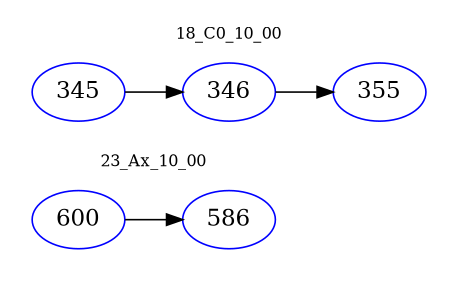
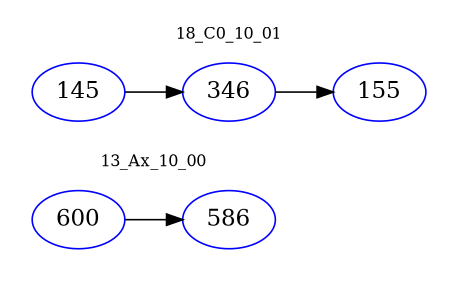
(229, 35) -> (229, 35)
(78, 92) -> (78, 92)
(380, 92) -> (380, 92)
(154, 162) -> (154, 162)
